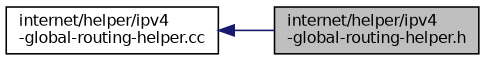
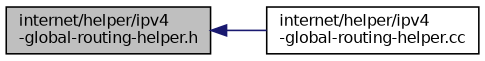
(254, 30) -> (247, 30)
